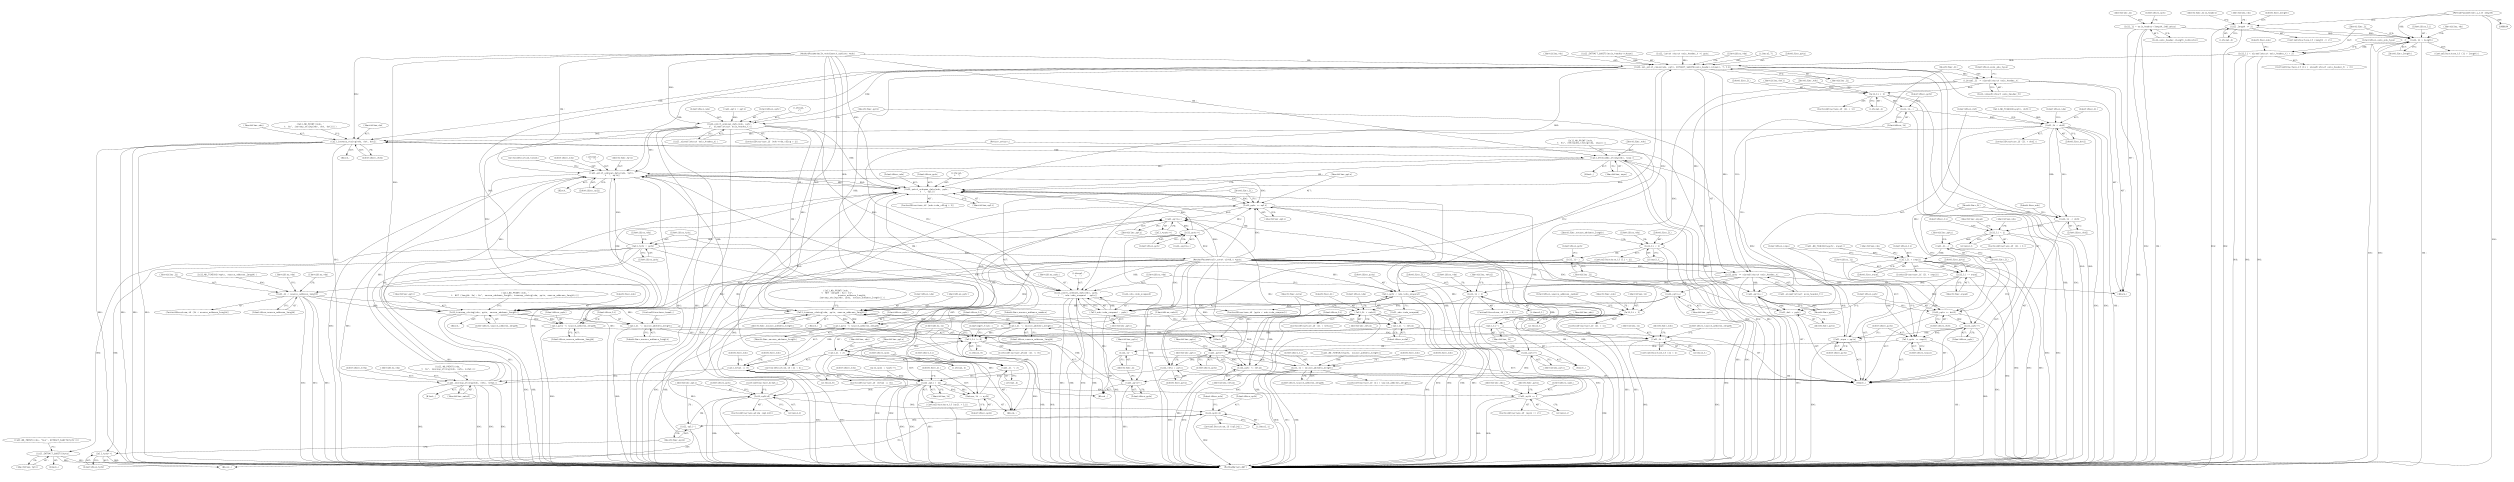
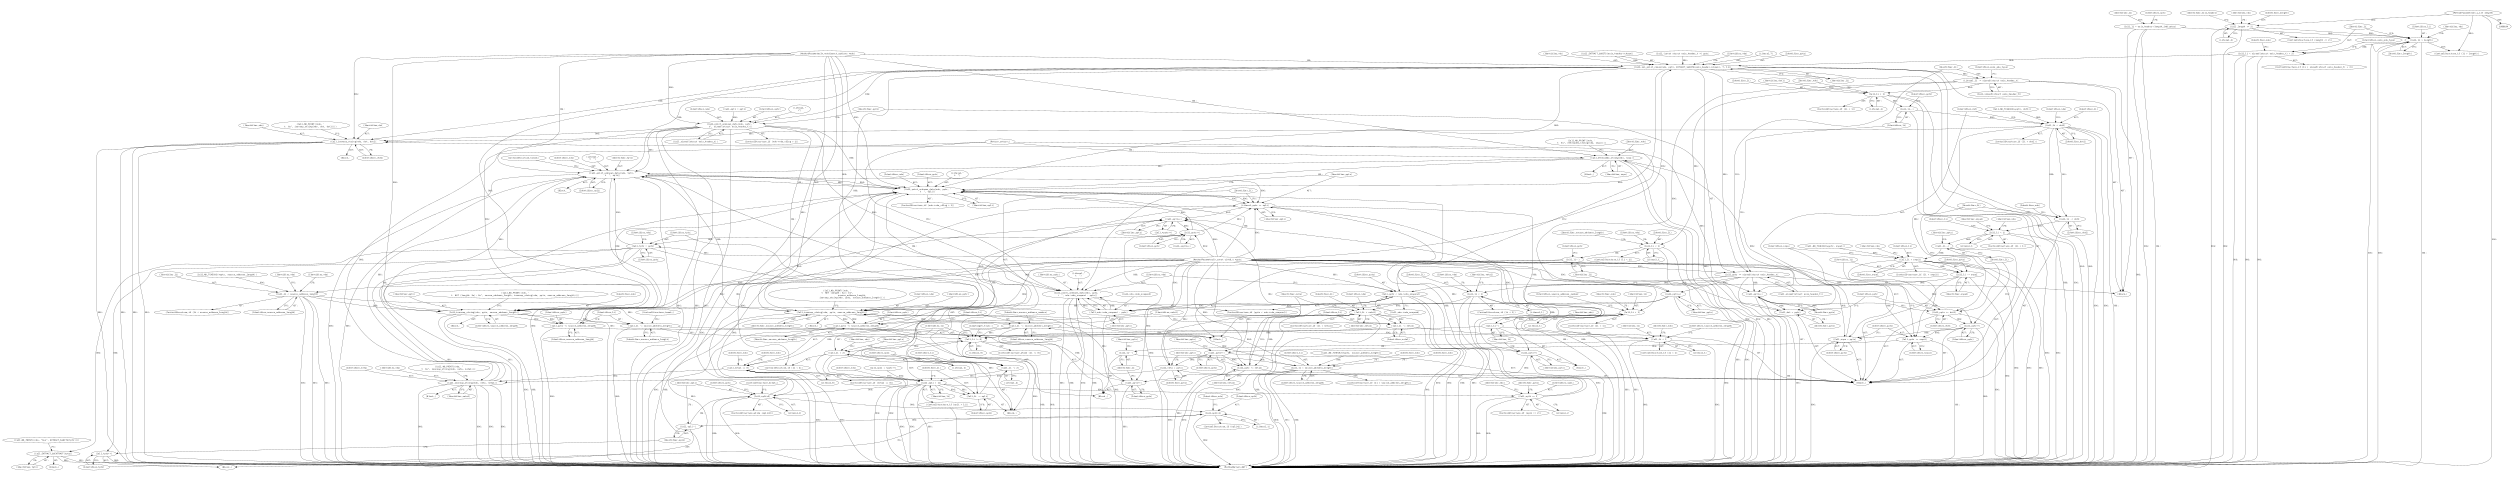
(2411, 18) -> (2468, 33)
(2175, 40) -> none
(983, 150) -> (1297, 155)
(1255, 206) -> (1255, 206)
(908, 252) -> (922, 257)
(336, 305) -> (534, 152)
(977, 396) -> (977, 396)
(53, 454) -> (53, 454)
